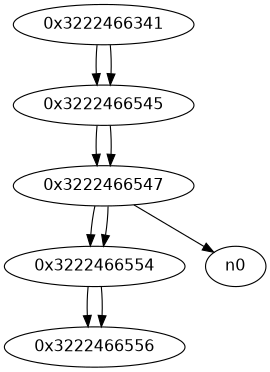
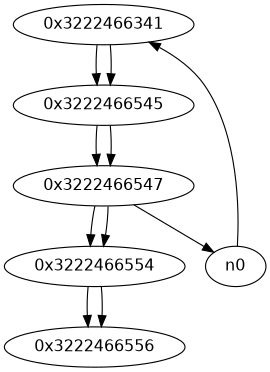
none -> (227, 134)
